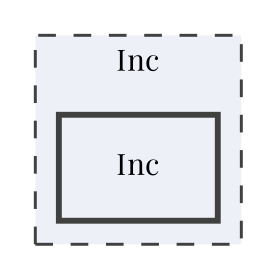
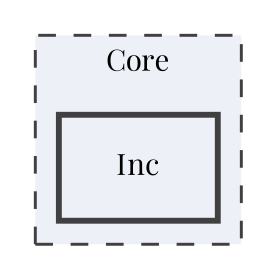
(138, 63) -> (138, 63)
